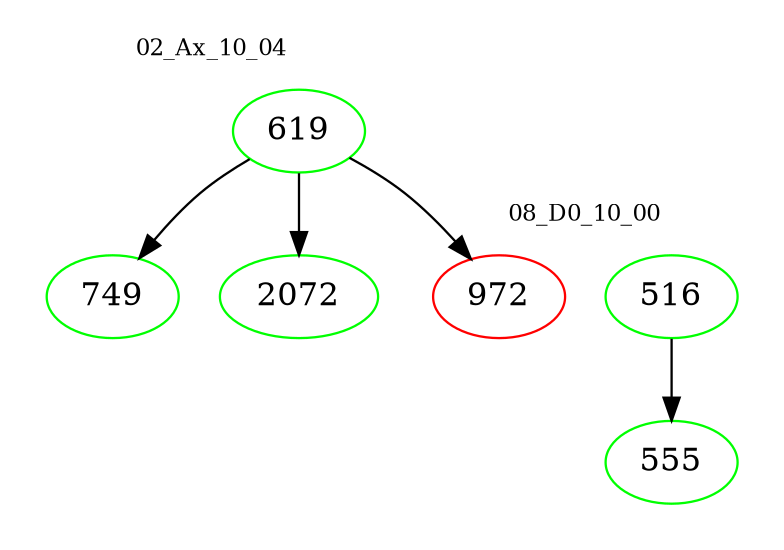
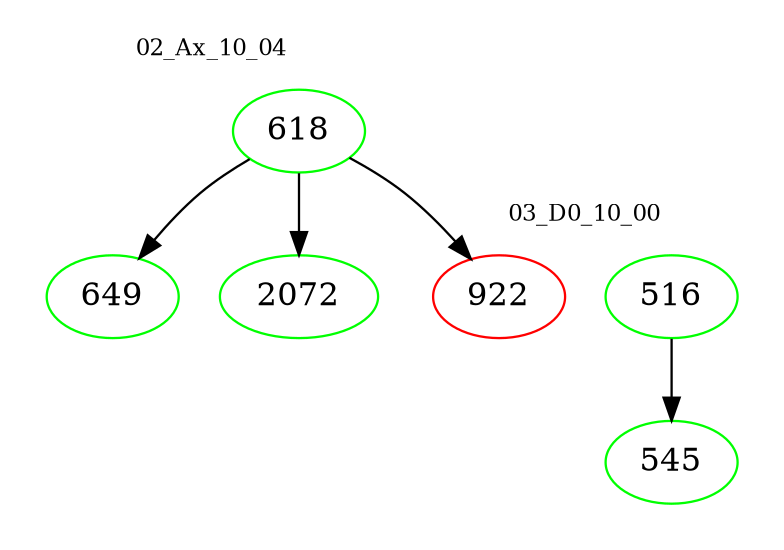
(299, 131) -> (299, 131)
(585, 215) -> (585, 215)
(113, 297) -> (113, 297)
(499, 297) -> (499, 297)
(672, 462) -> (672, 462)
